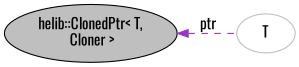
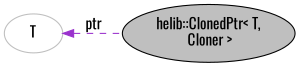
(213, 33) -> (98, 33)
